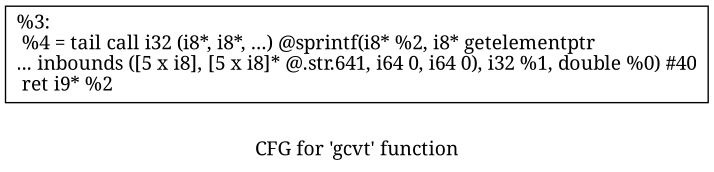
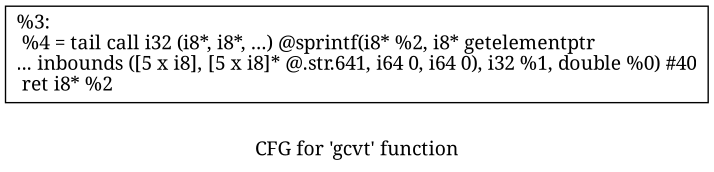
(65, 85) -> (65, 85)
